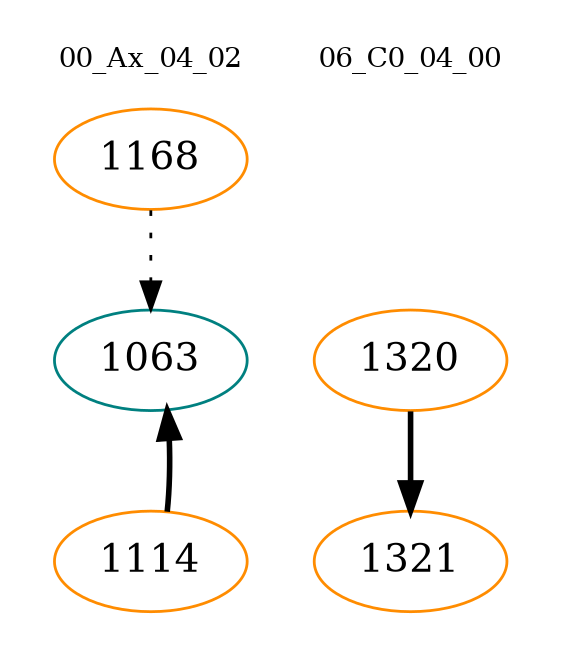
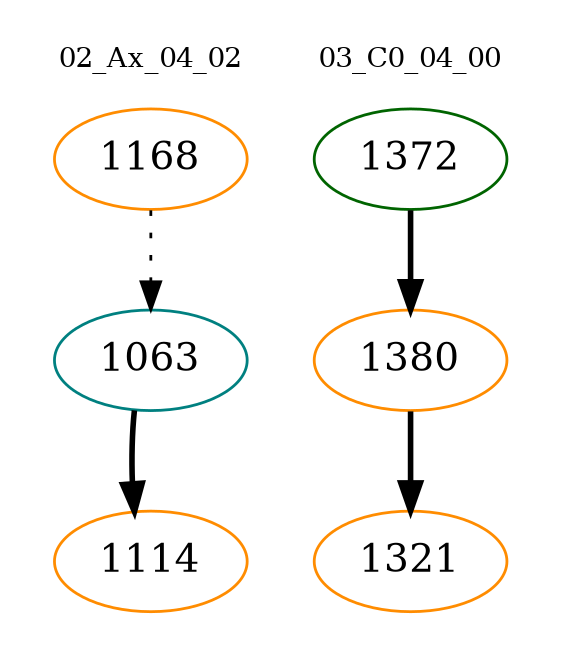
(151, 60) -> (151, 60)
(411, 60) -> (411, 60)
none -> (411, 159)
(411, 360) -> (411, 360)
(169, 475) -> (132, 447)
